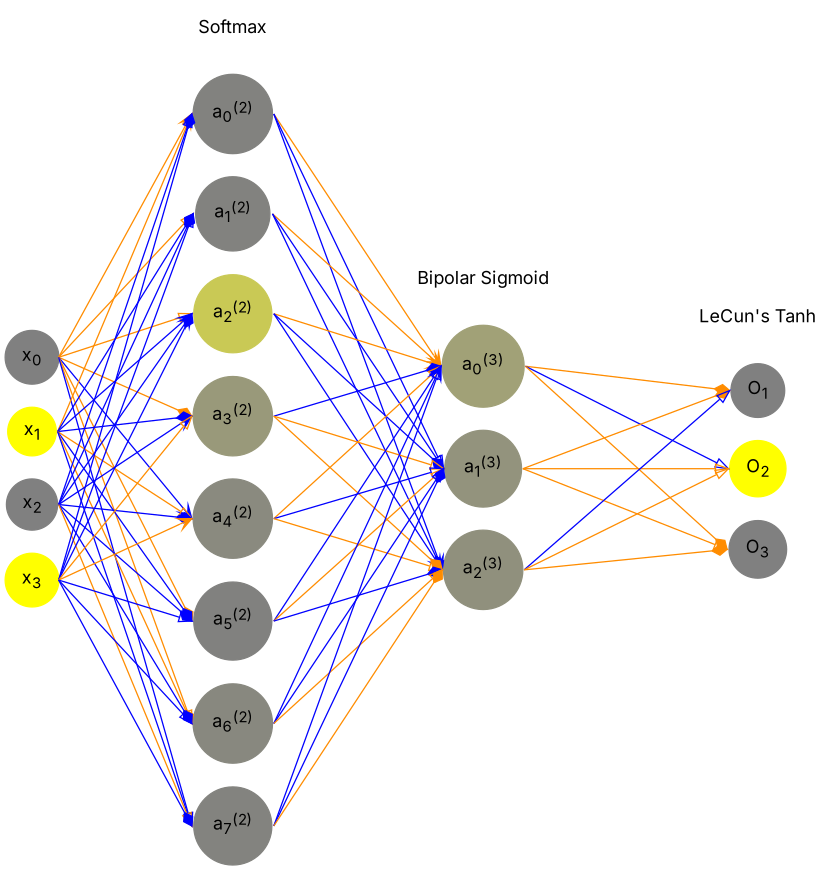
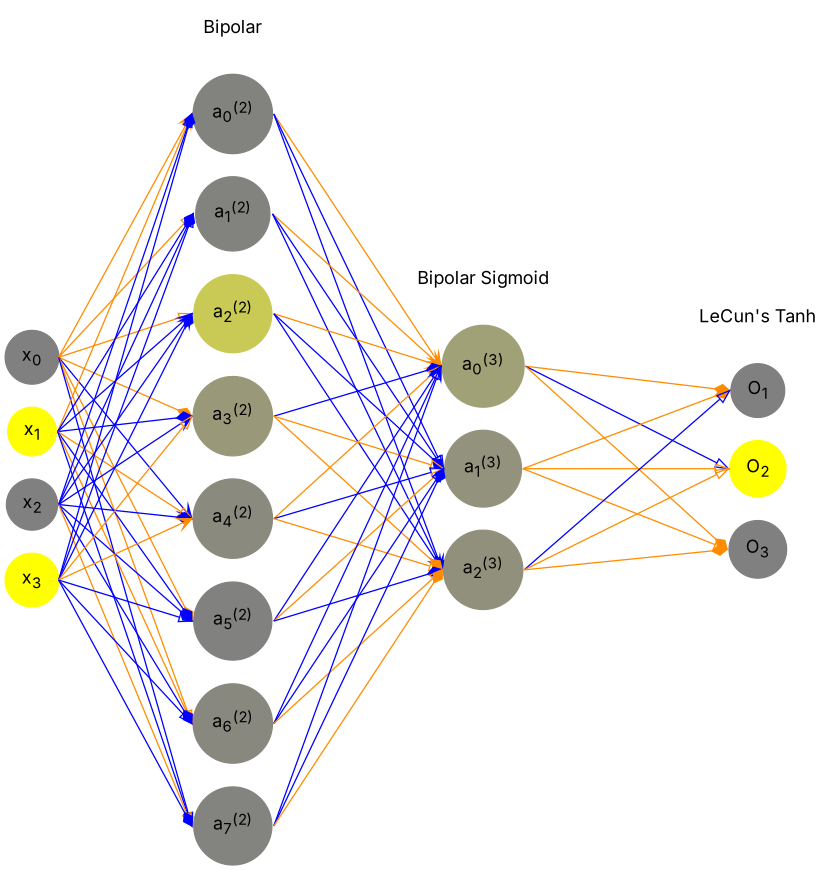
(233, 28) -> (233, 28)
